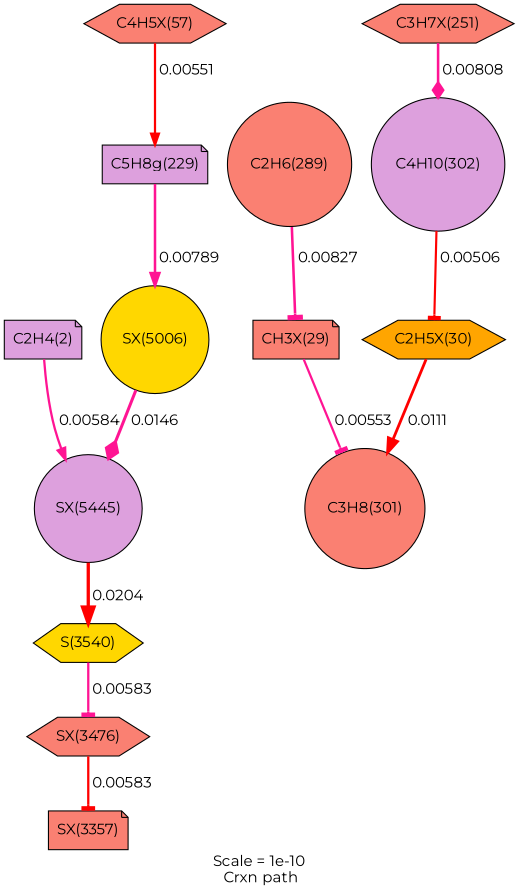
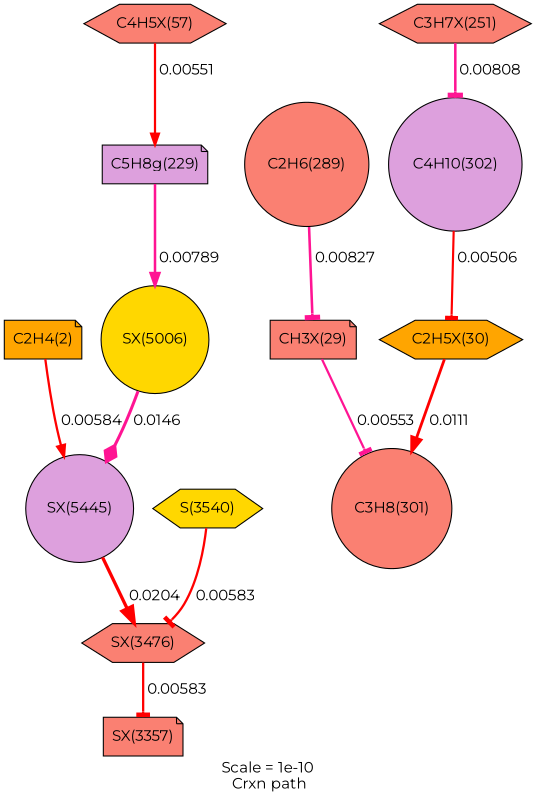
(438, 63) -> (455, 67)
(43, 340) -> (43, 340)
(50, 405) -> (52, 402)
(88, 585) -> (115, 583)
(88, 687) -> (196, 577)
